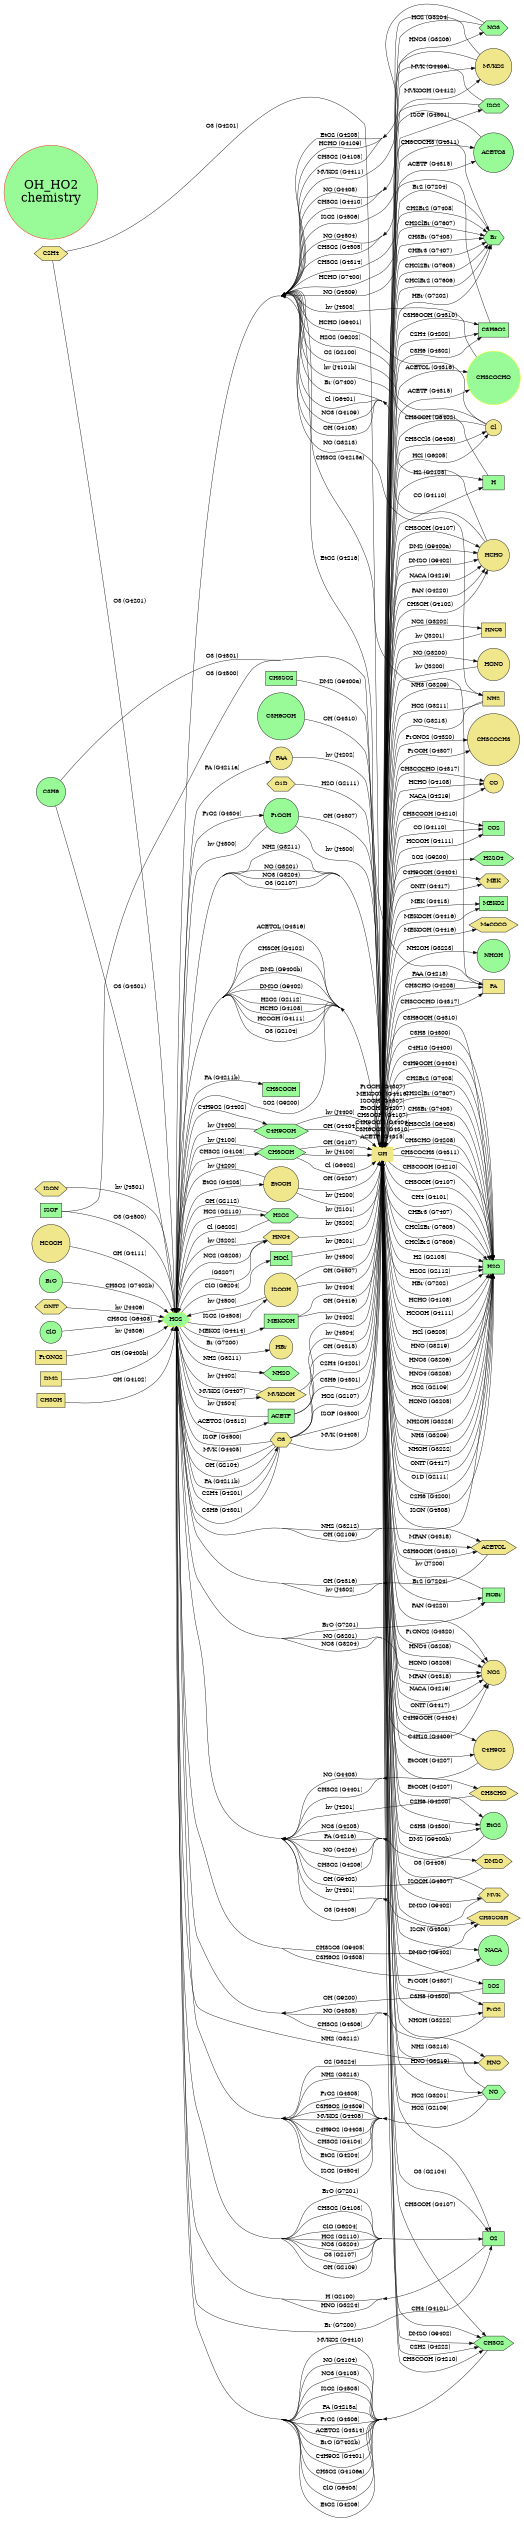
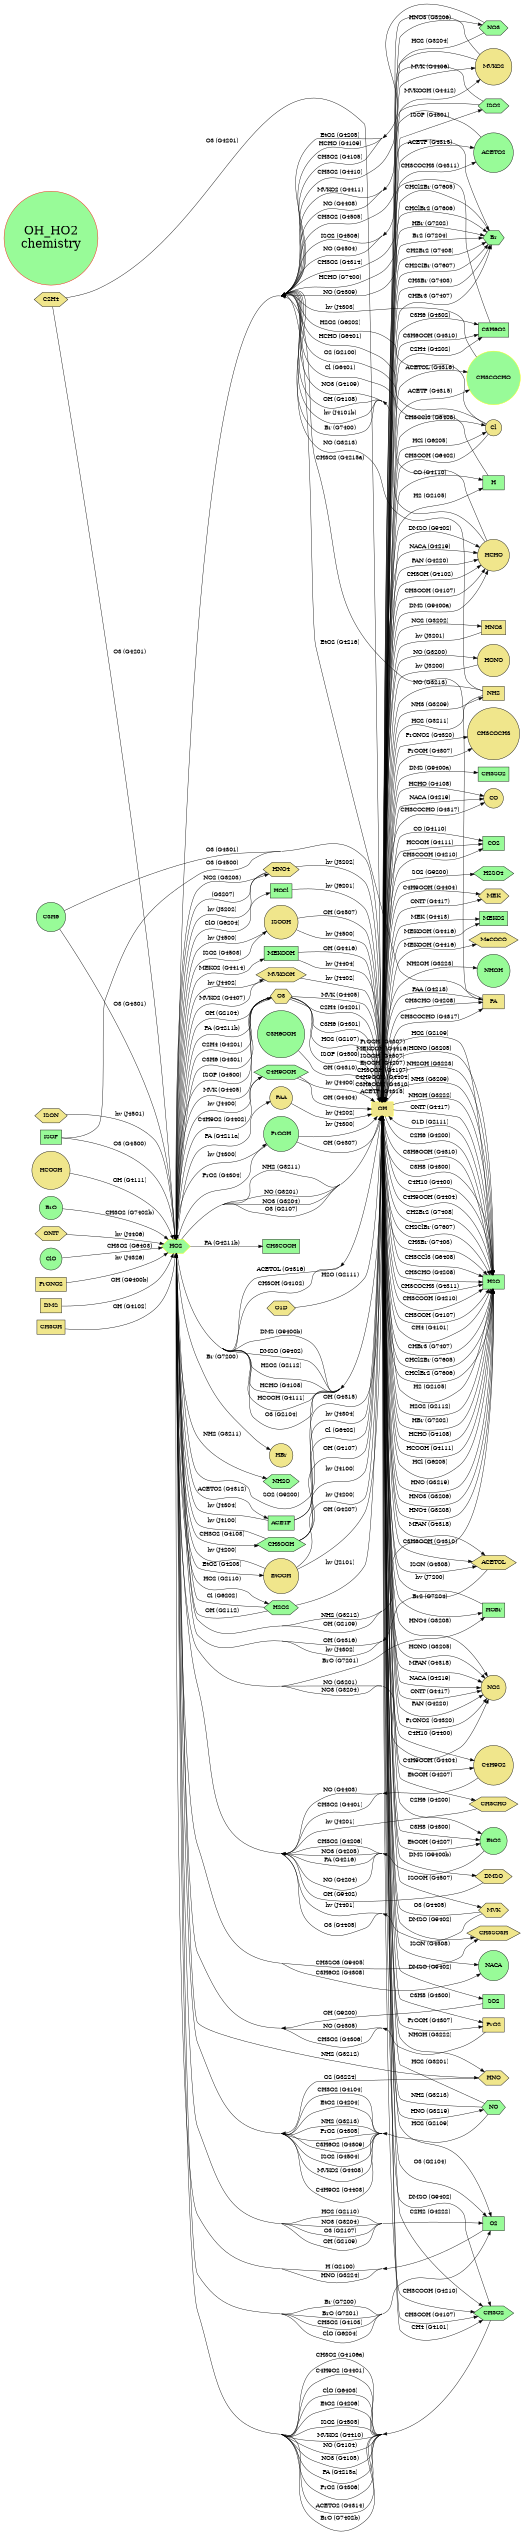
(494, 153) -> (494, 153)
(374, 889) -> (389, 903)
(130, 1331) -> (130, 1258)
